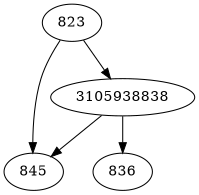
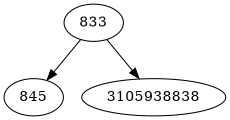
(72, 23) -> (94, 23)
(81, 133) -> none
(123, 172) -> none
